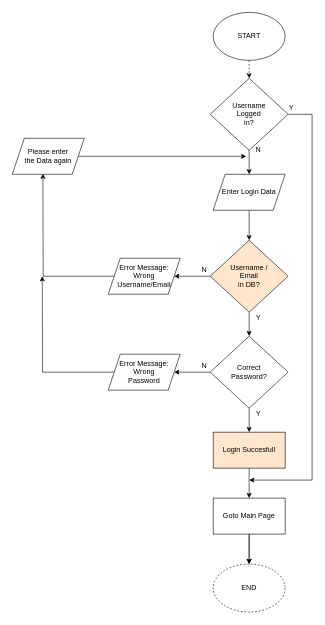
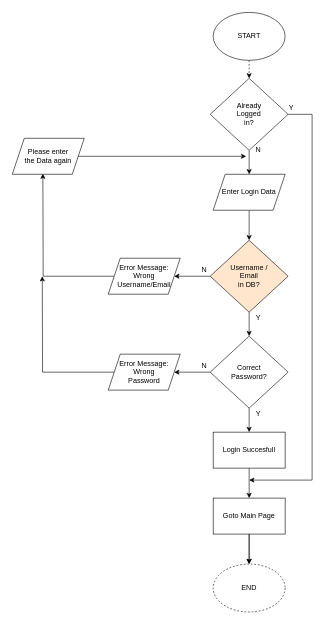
(249, 114) -> (249, 114)
(249, 450) -> (249, 450)
